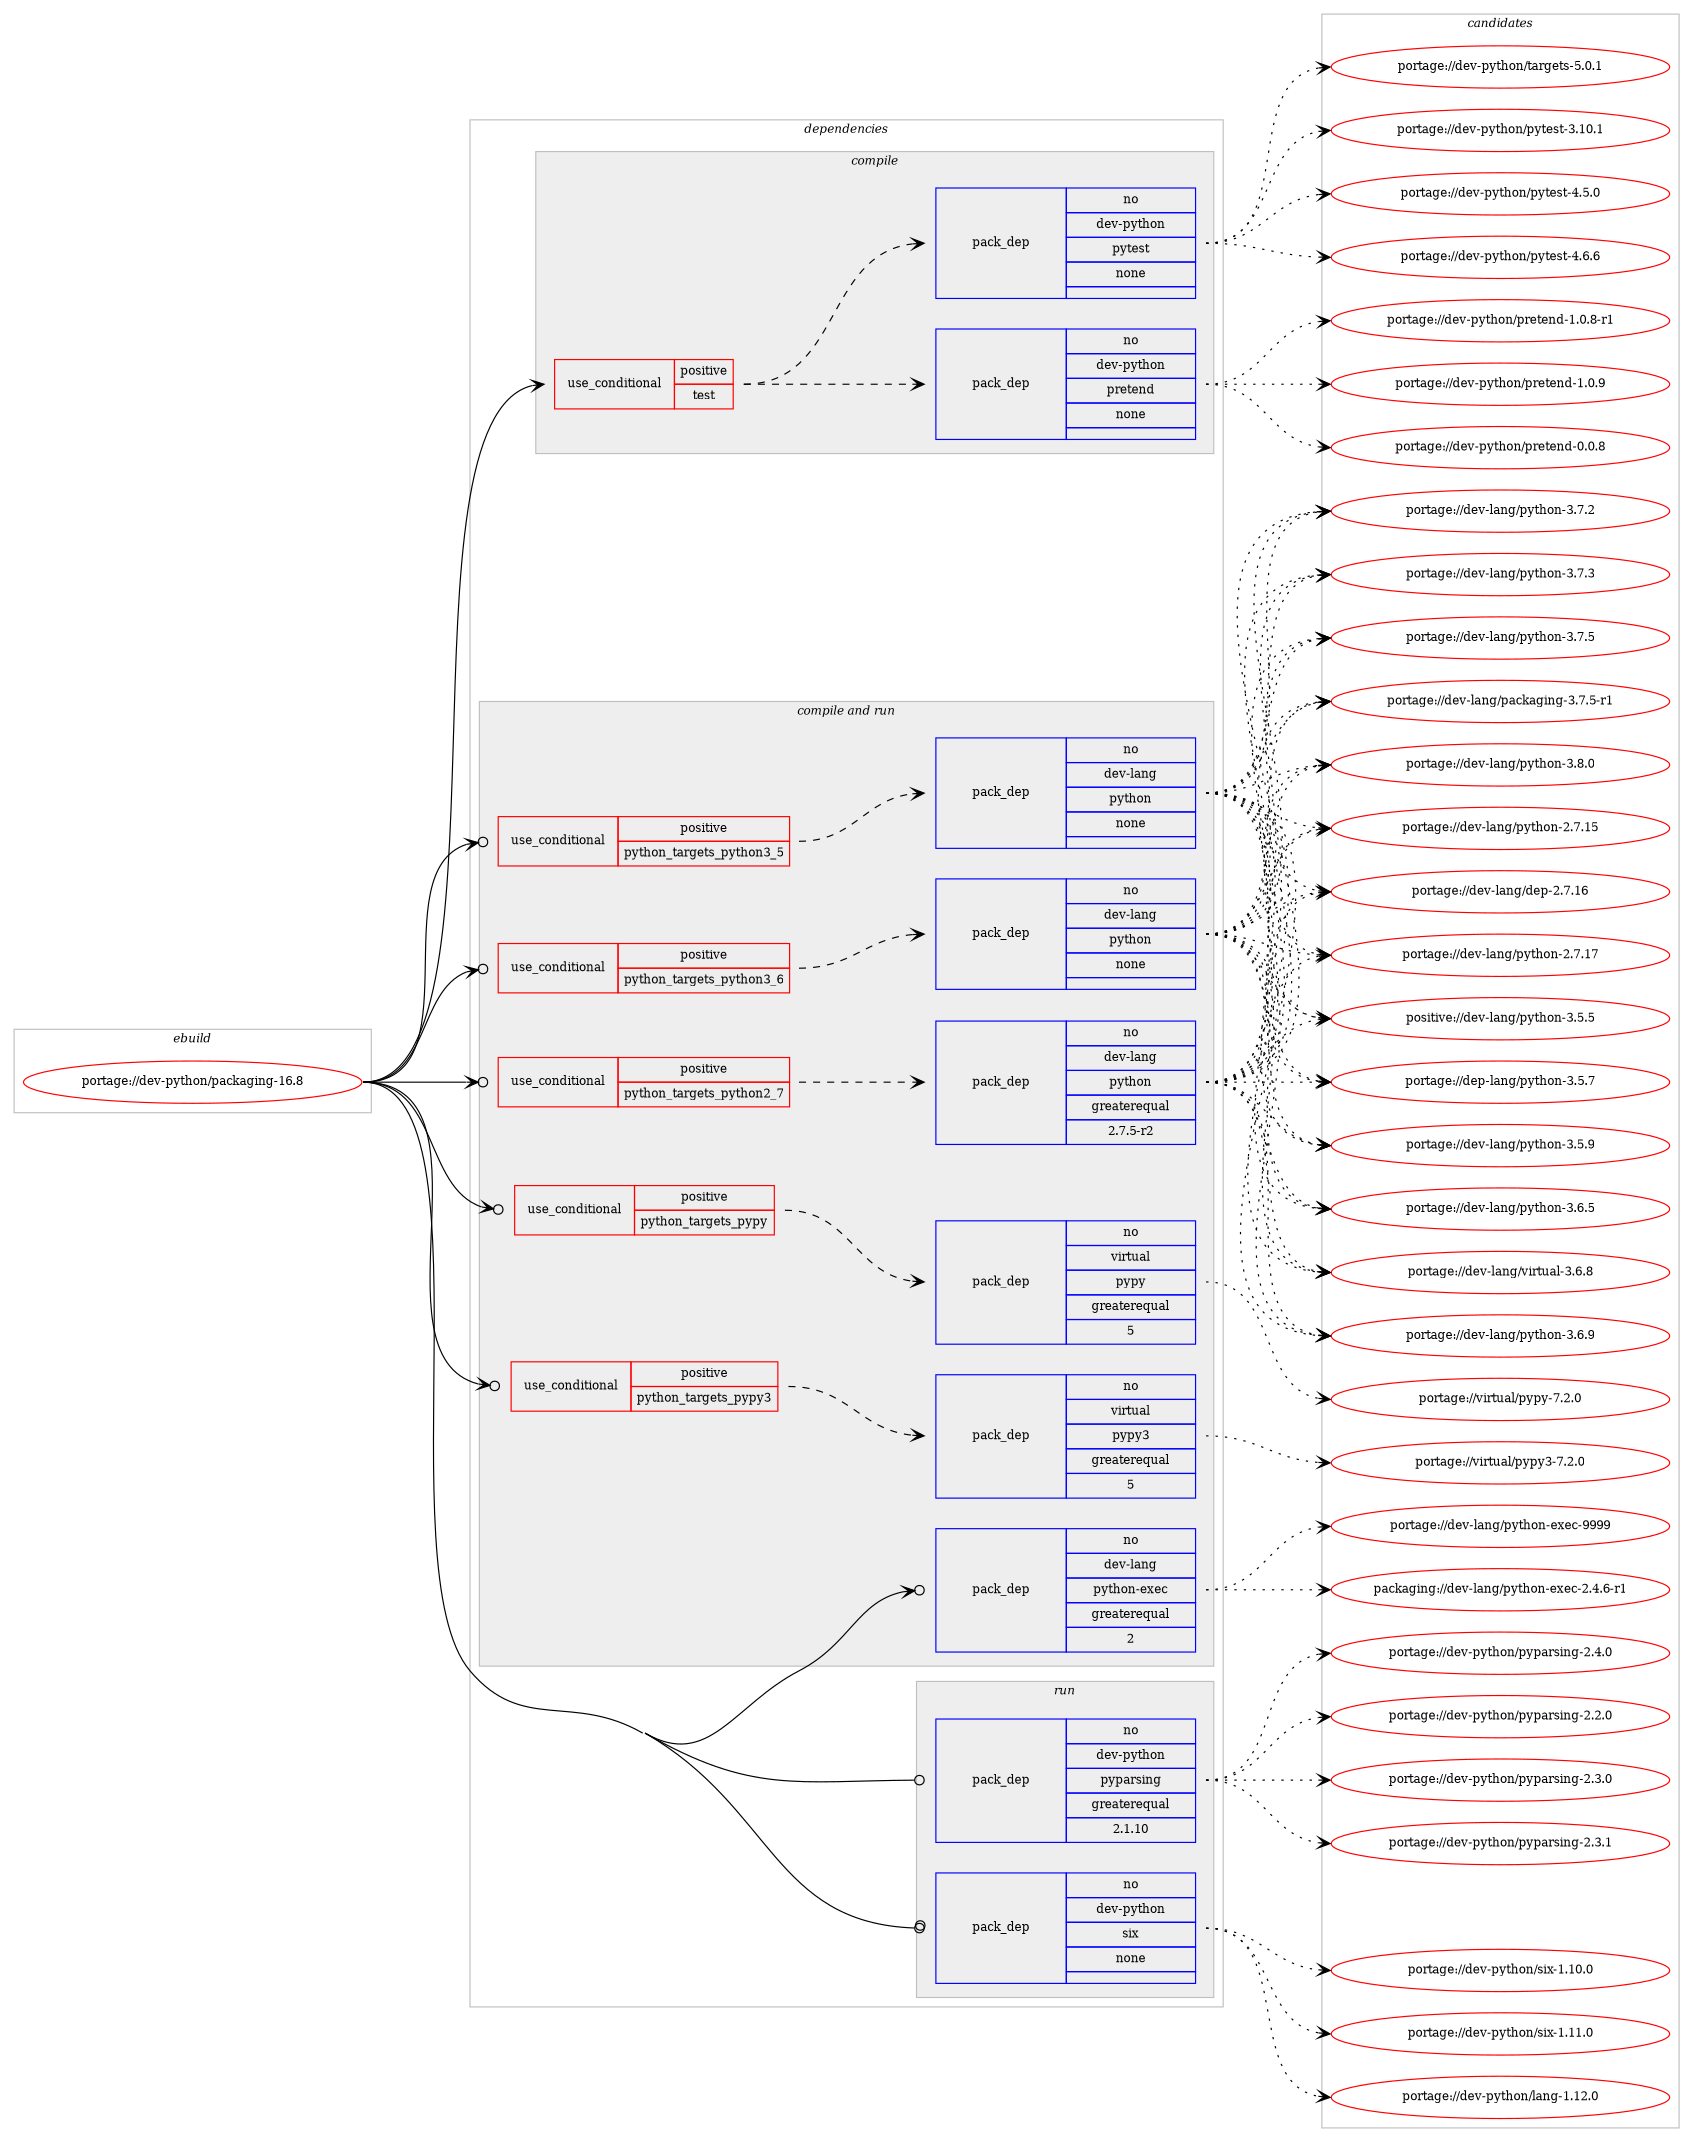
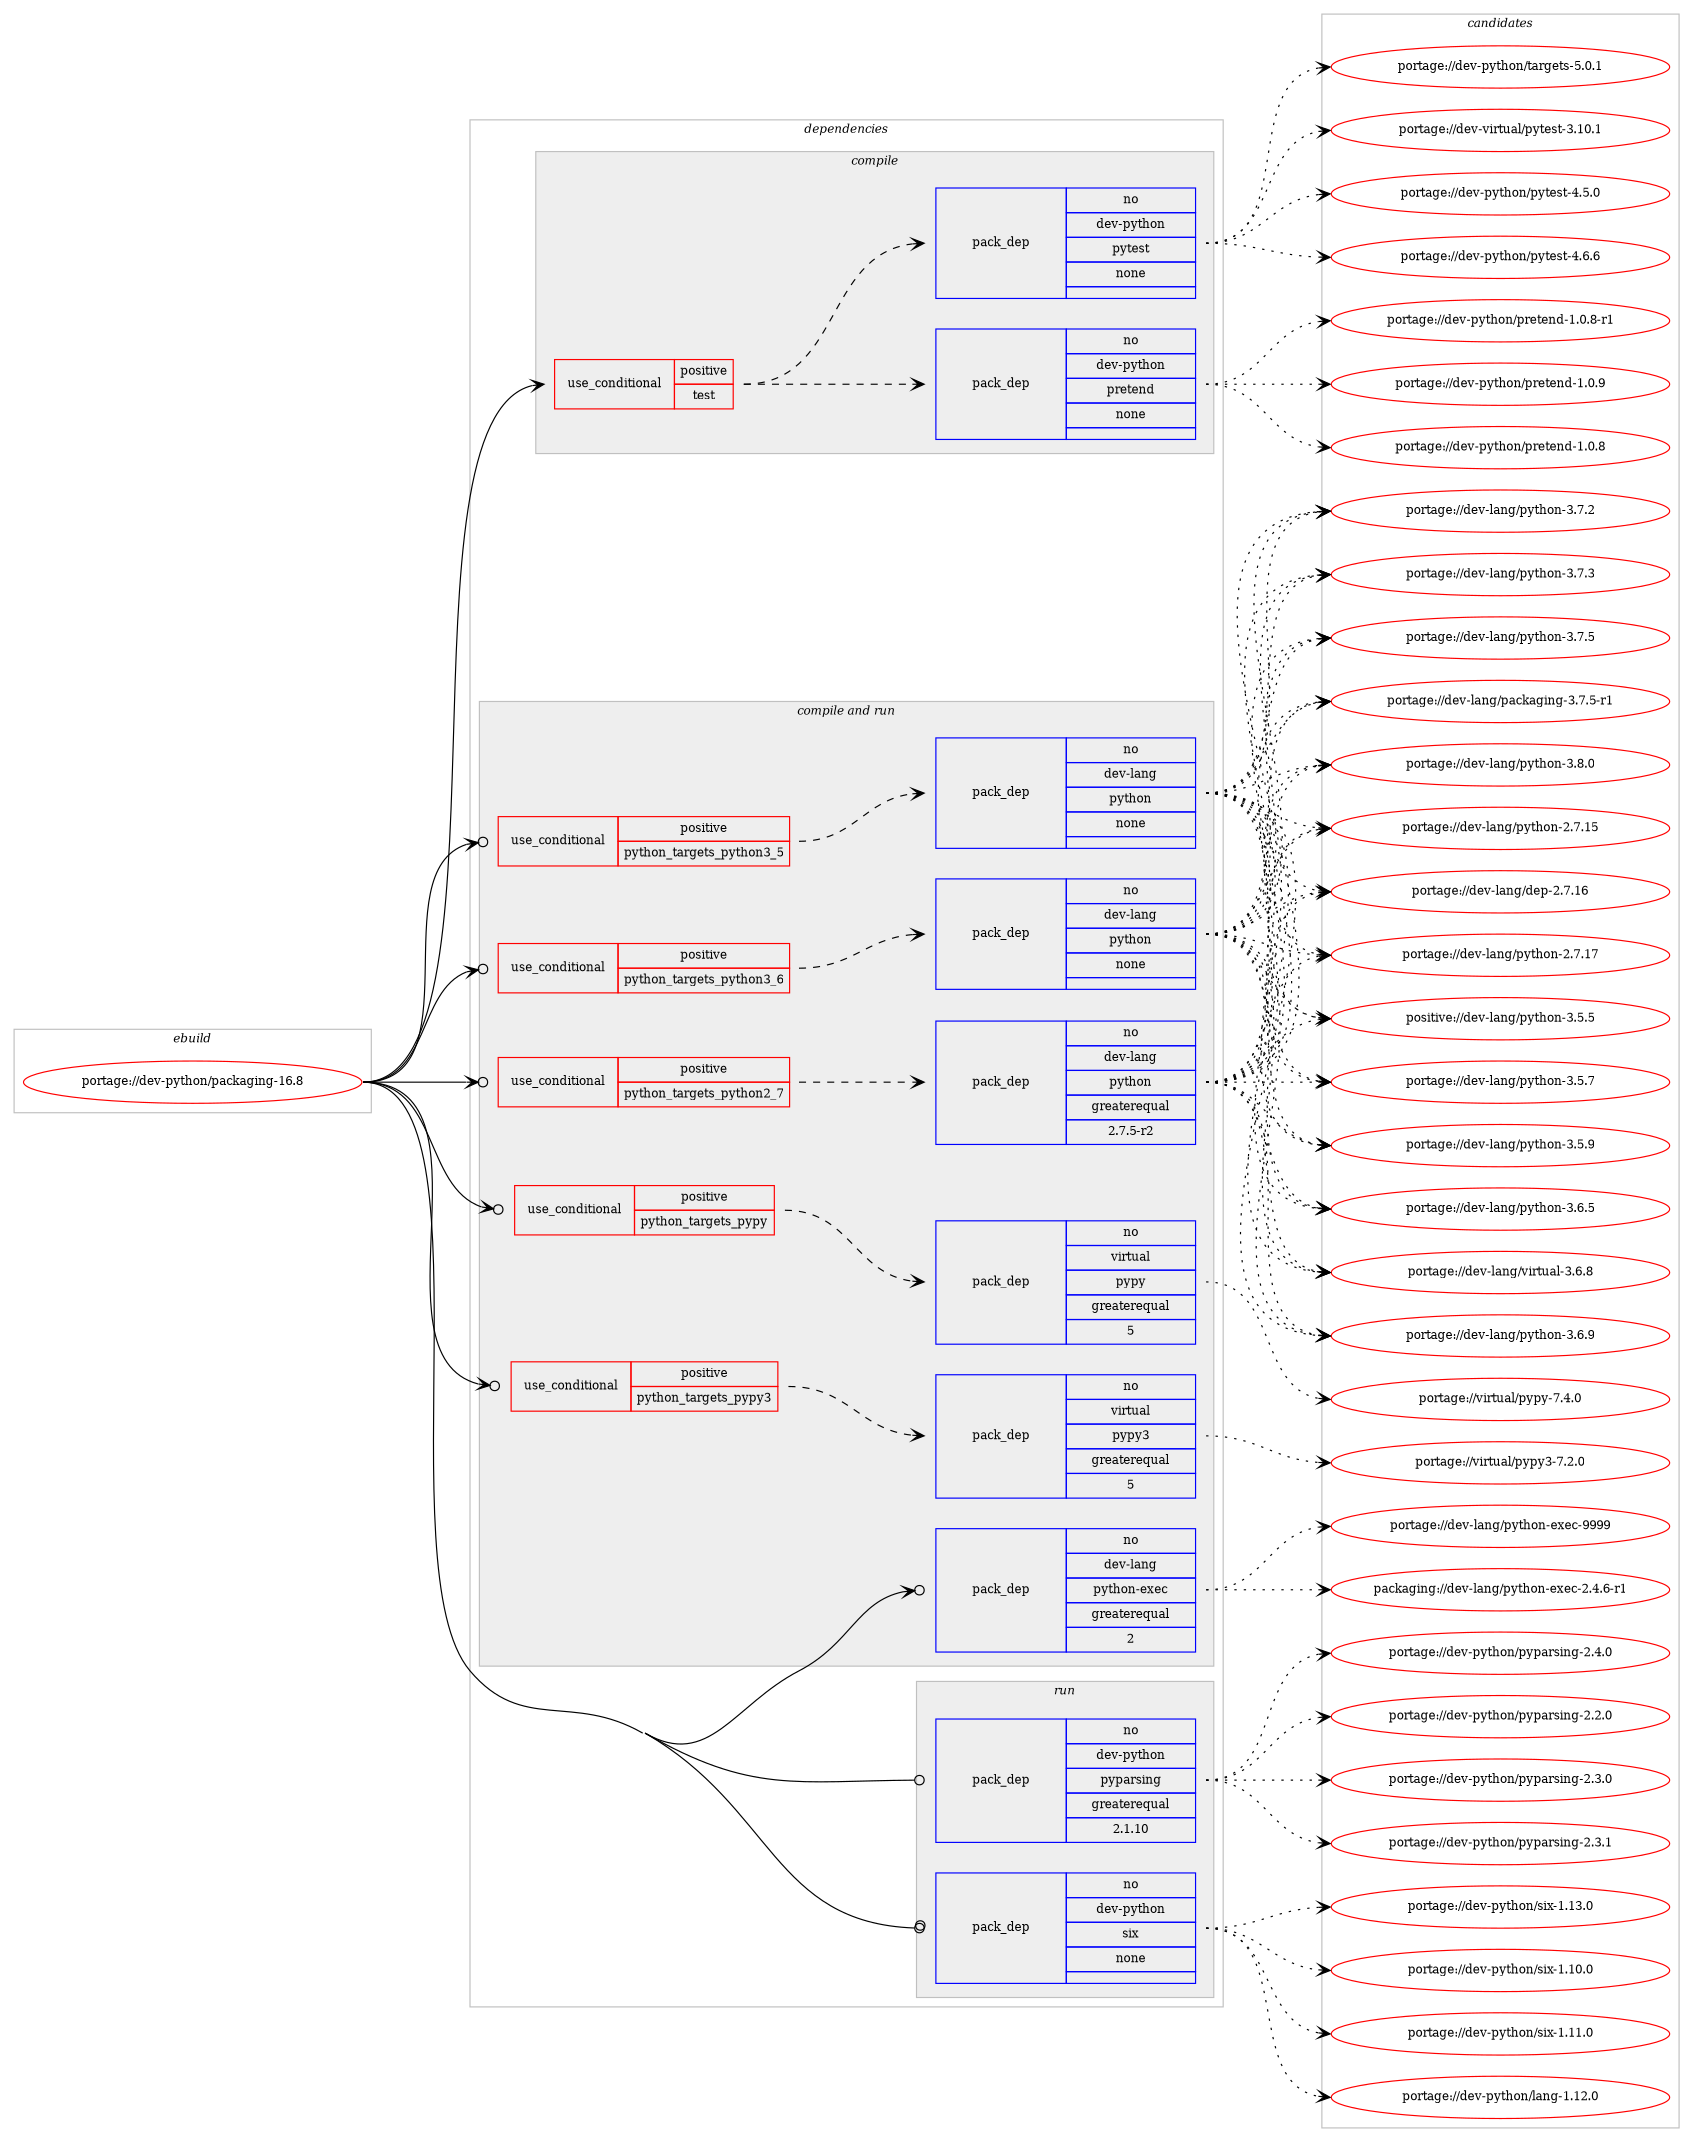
(1500, 130) -> (1500, 130)
(1500, 448) -> (1500, 448)
(1500, 1082) -> (1500, 1082)
(1500, 1399) -> (1500, 1399)
none -> (1500, 1907)
